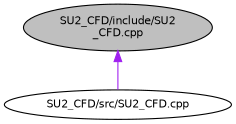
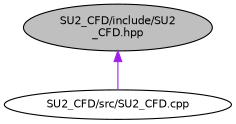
(118, 28) -> (118, 28)
